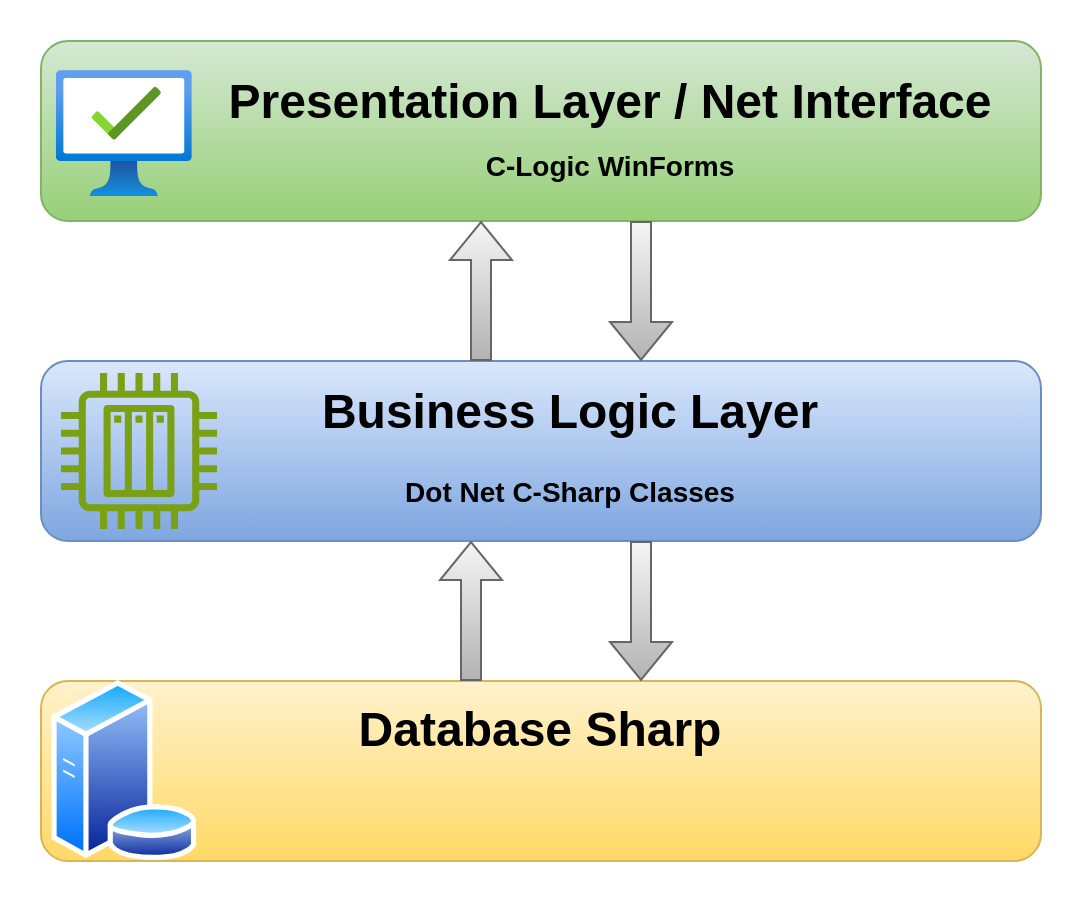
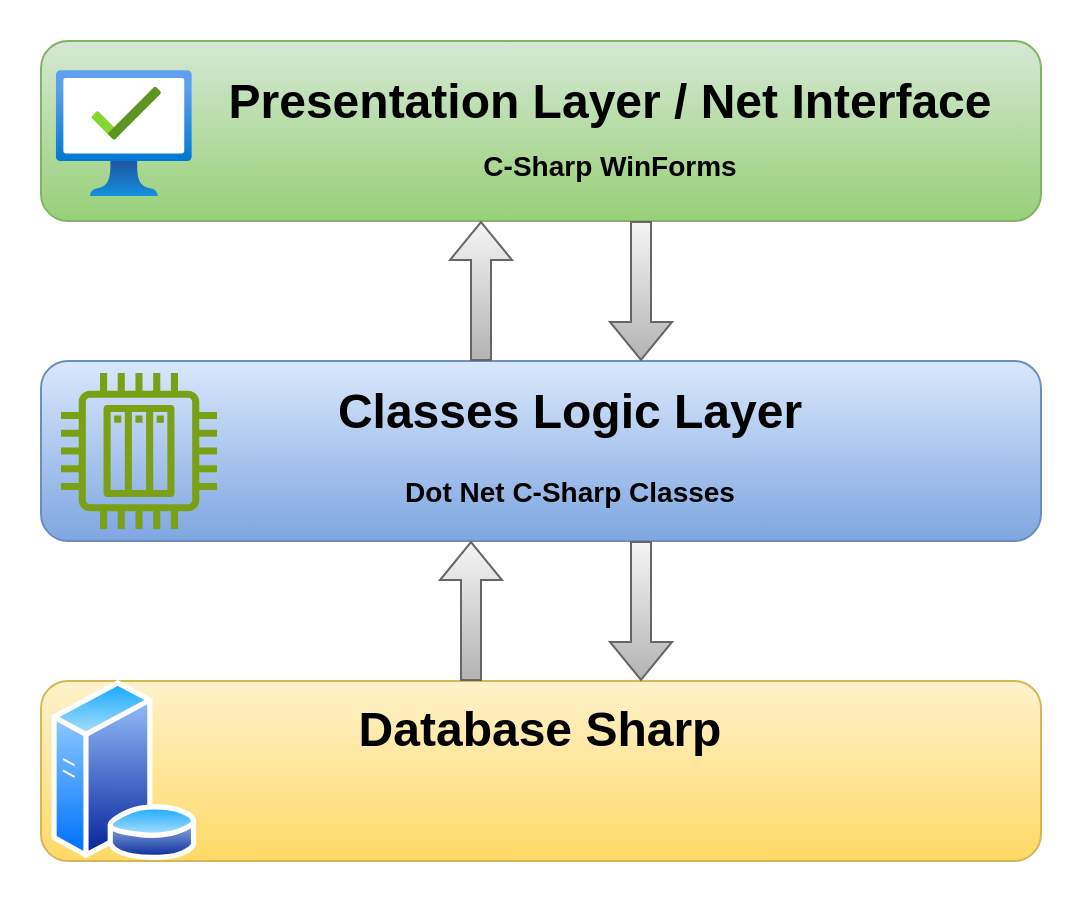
(611, 167) -> (611, 167)
(571, 367) -> (571, 367)
